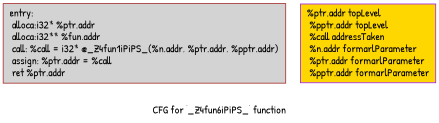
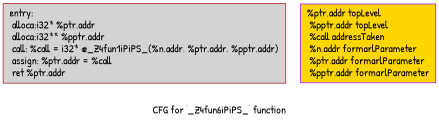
(55, 37) -> (57, 37)
